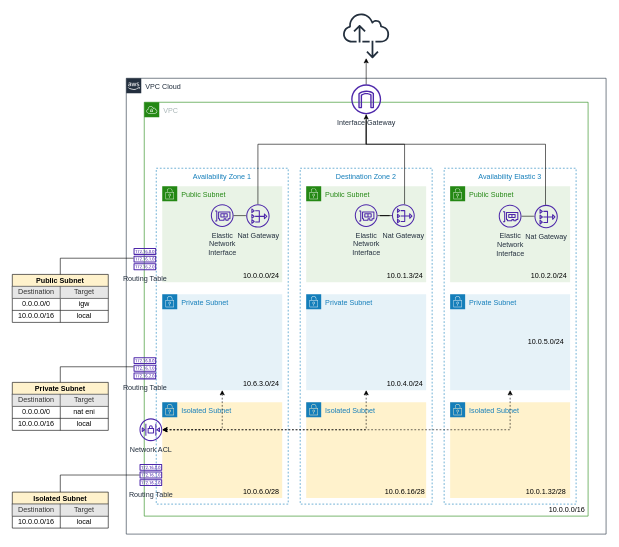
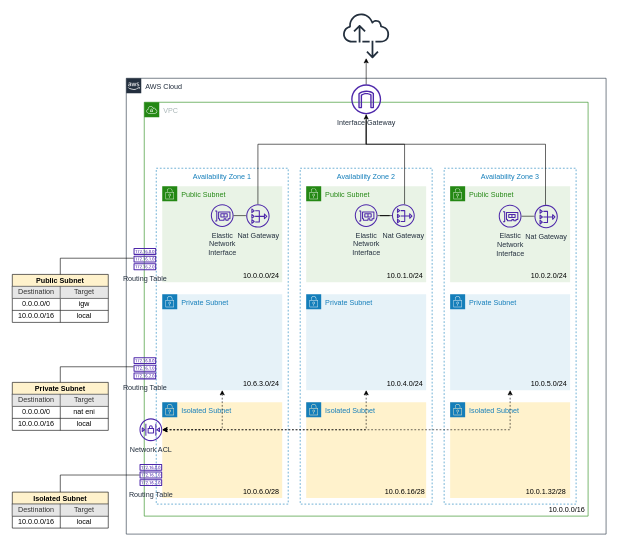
(162, 87) -> (162, 87)
(366, 176) -> (366, 176)
(510, 176) -> (510, 176)
(405, 276) -> (405, 276)
(546, 342) -> (549, 384)
